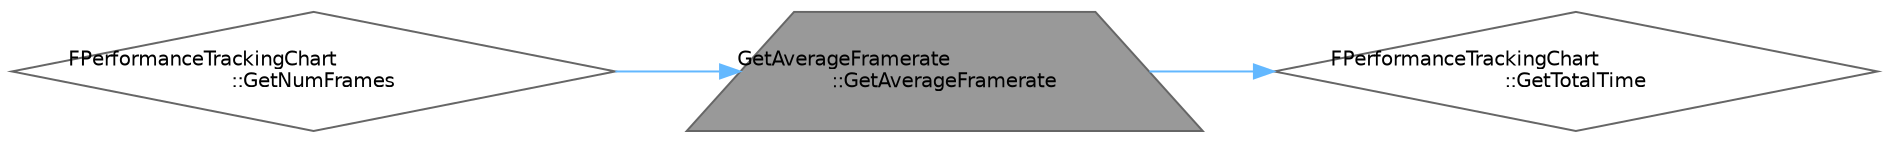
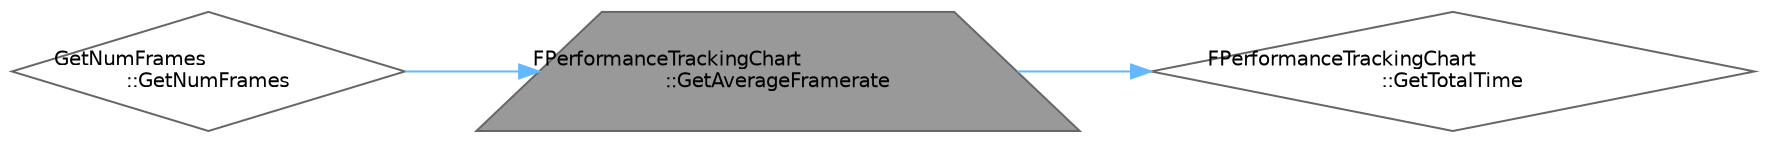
(314, 71) -> (208, 71)
(945, 71) -> (778, 71)
